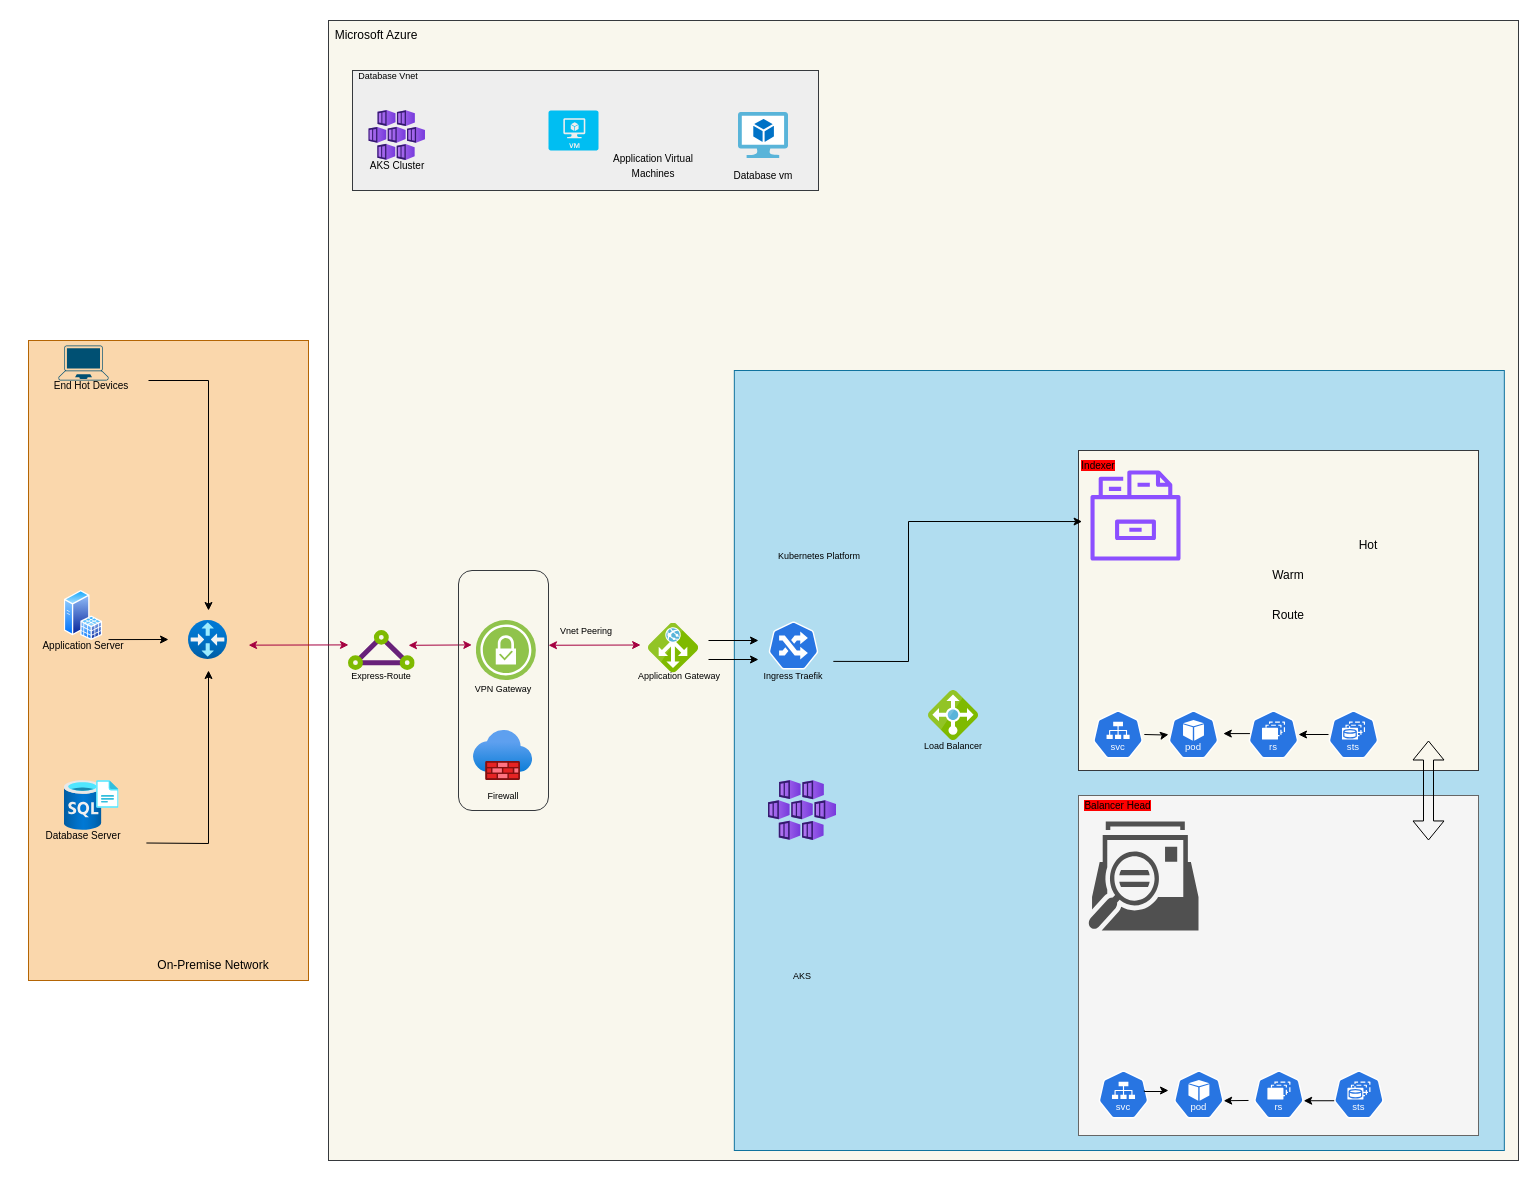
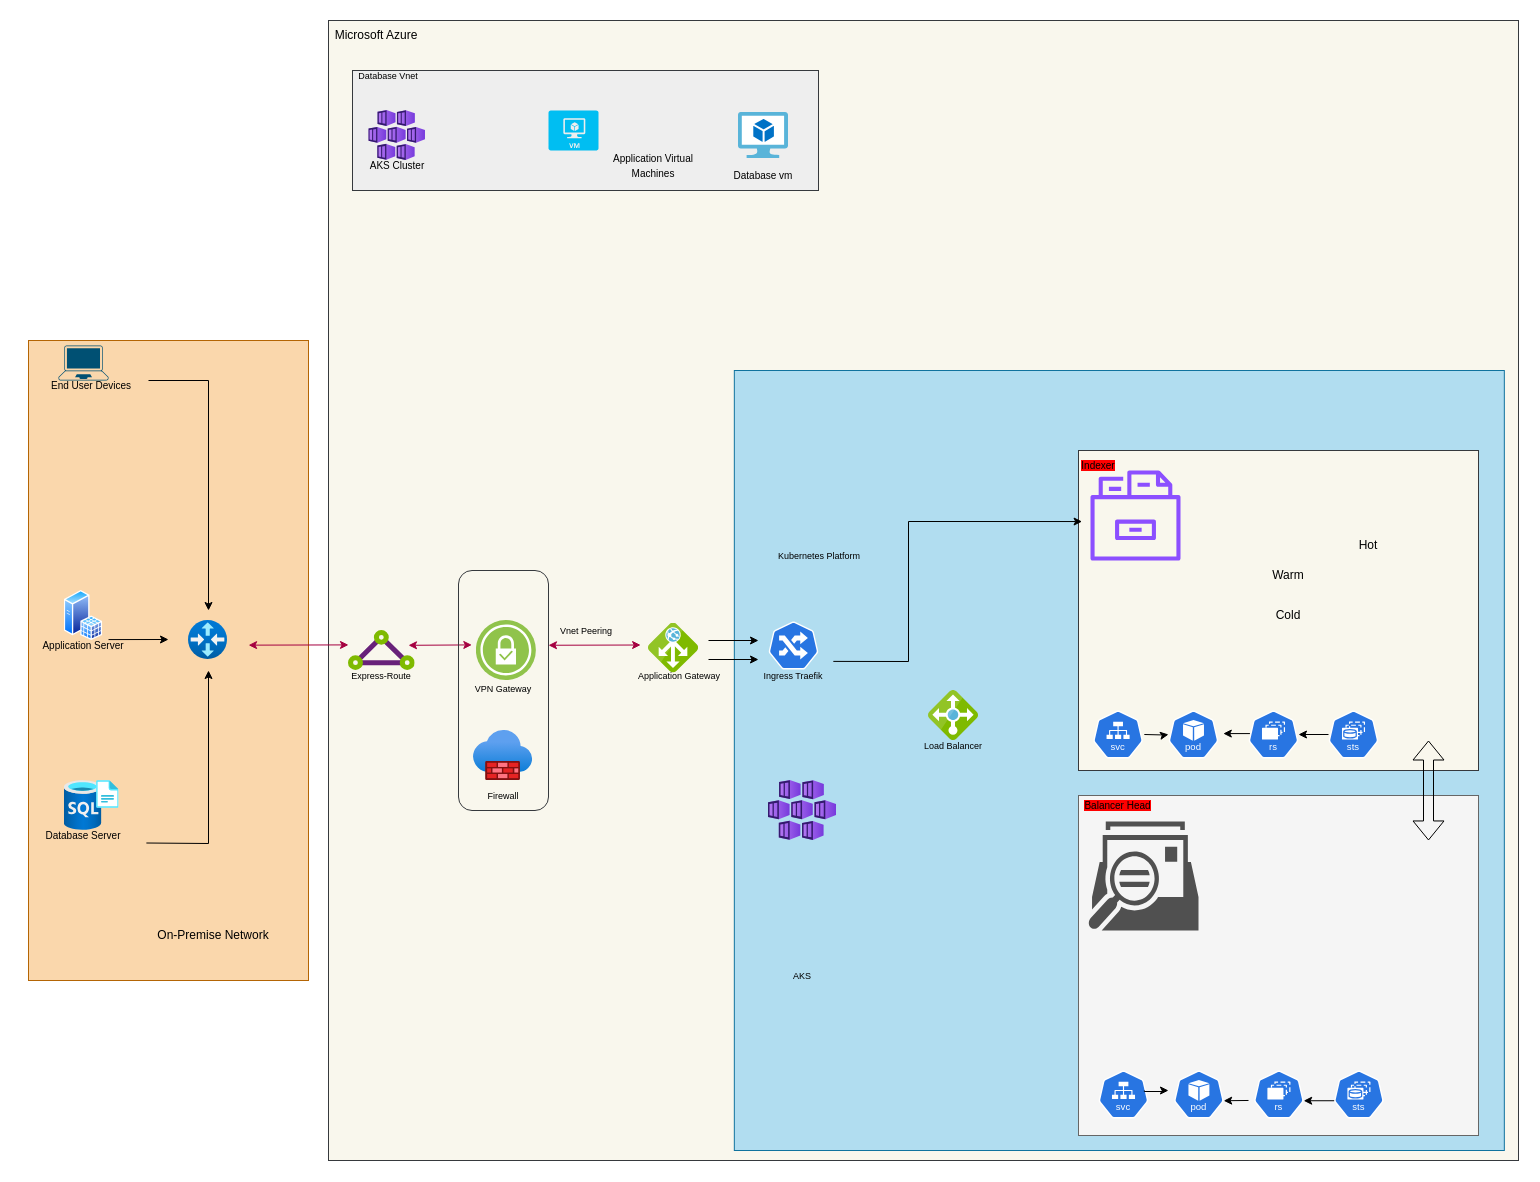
(92, 386) -> (92, 386)
(1289, 616) -> (1289, 616)
(213, 966) -> (213, 936)
